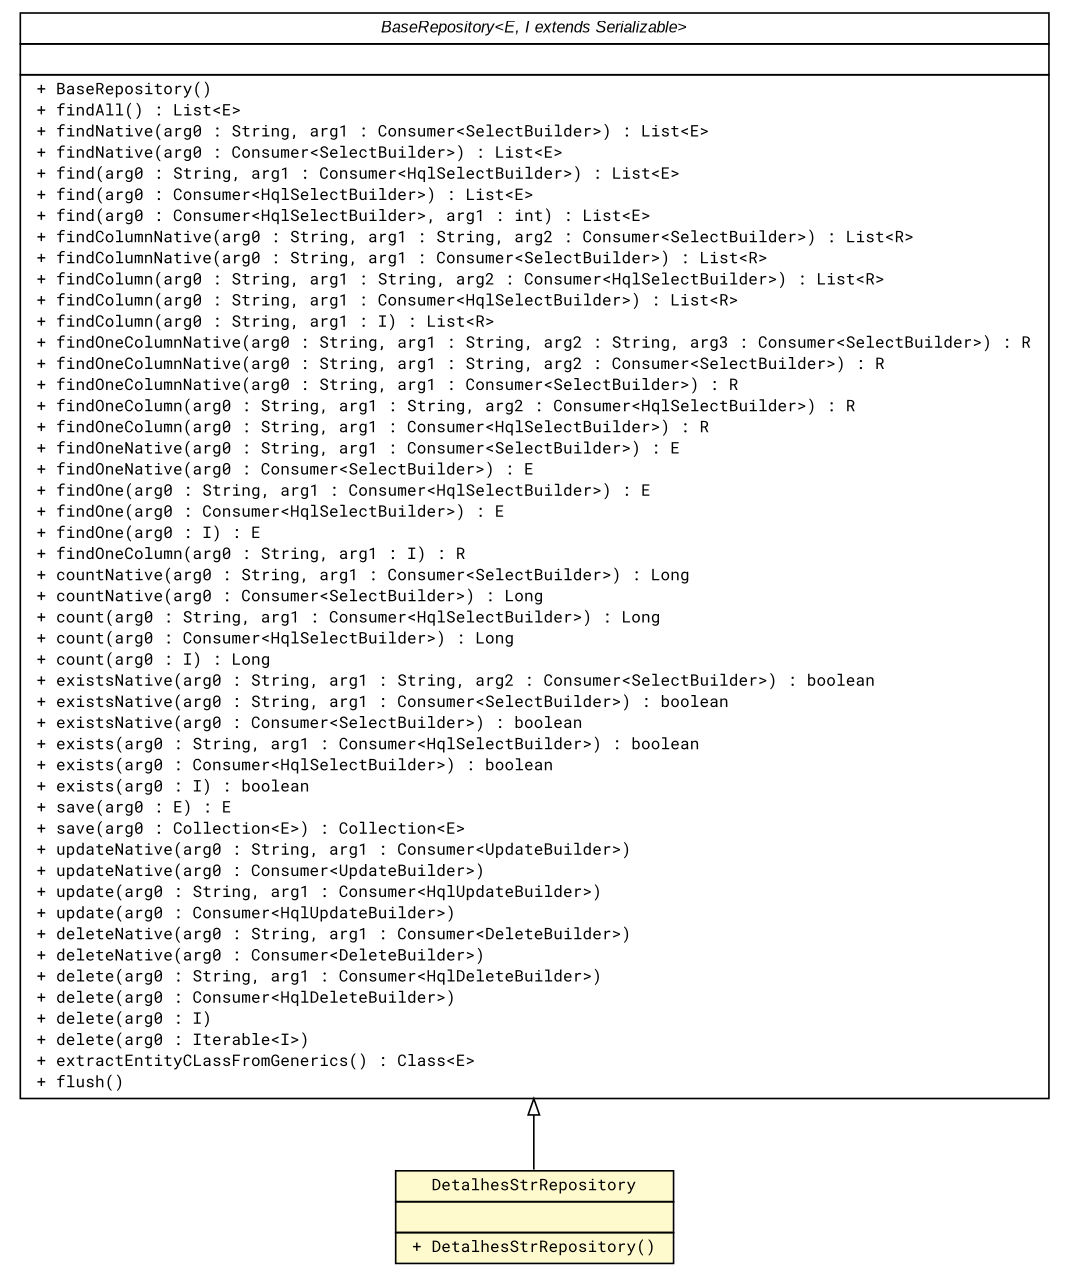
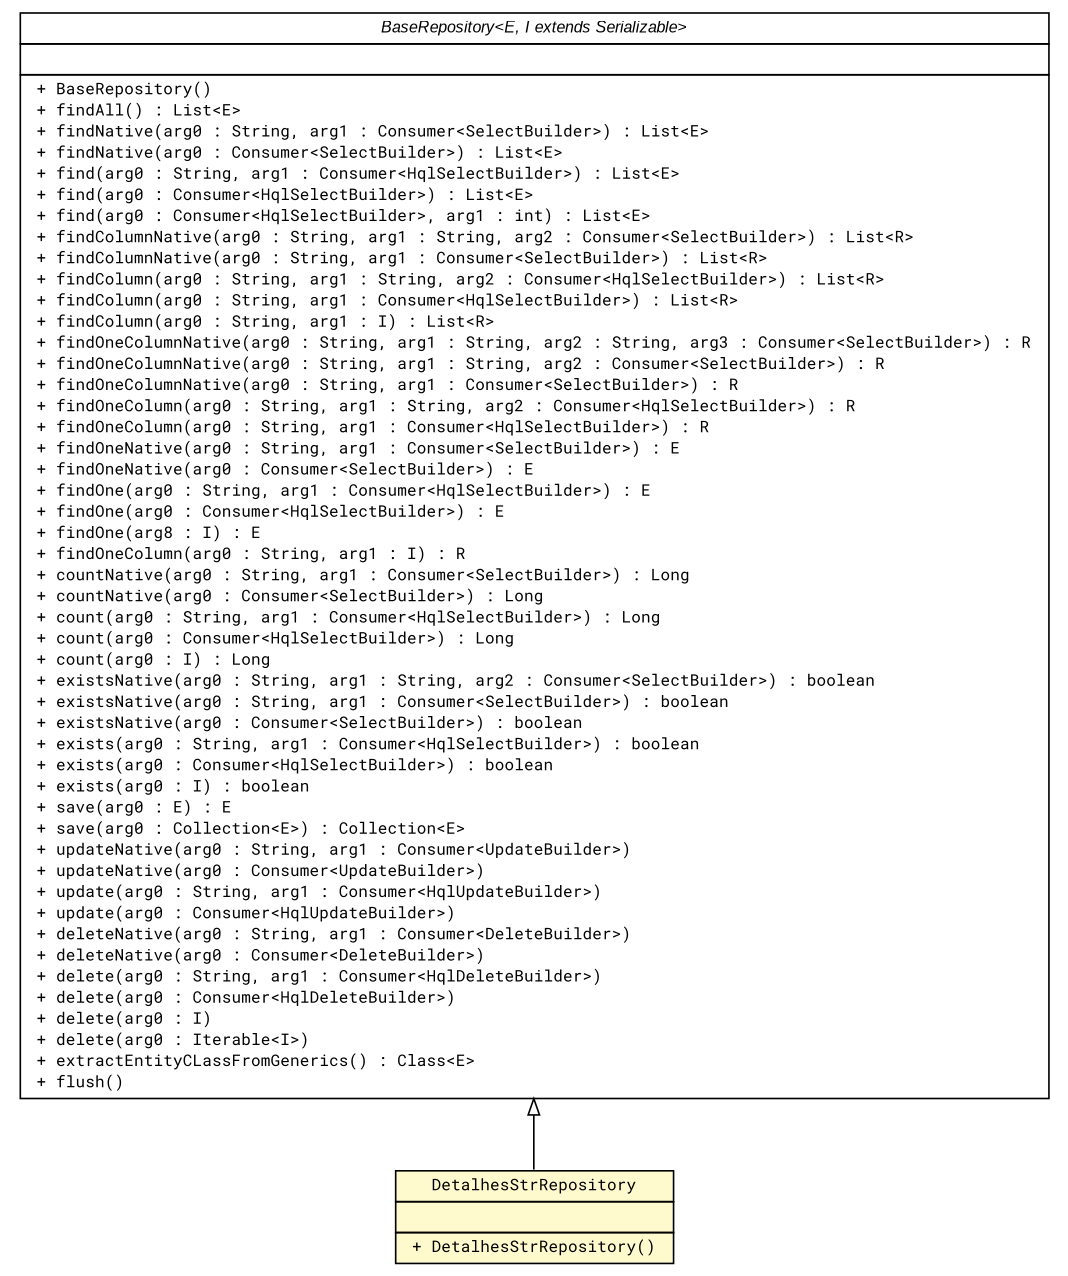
(150, 533) -> (150, 533)
